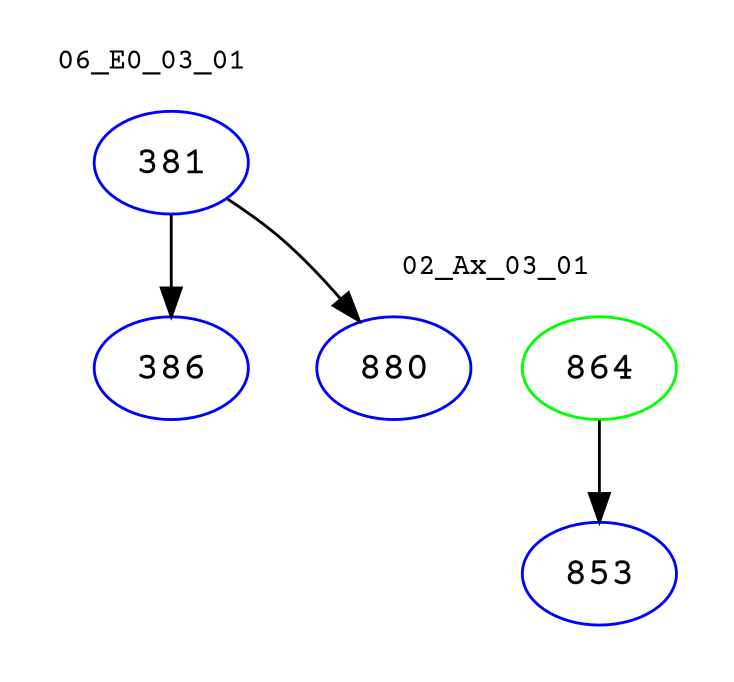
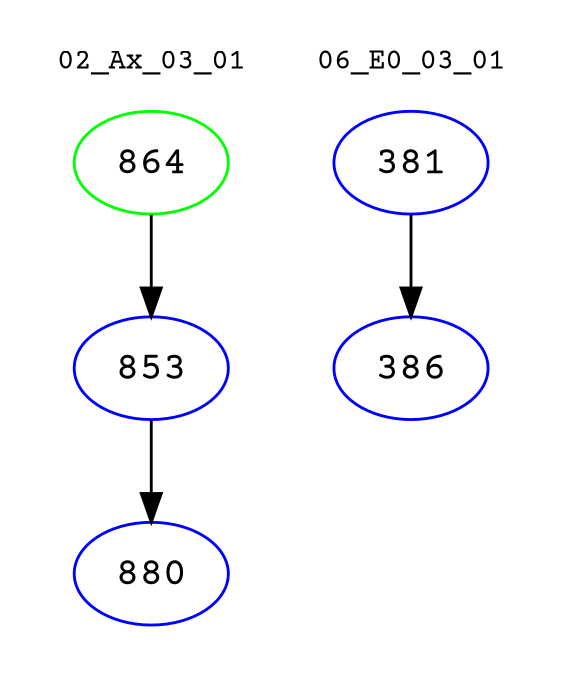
(312, 268) -> (151, 457)
